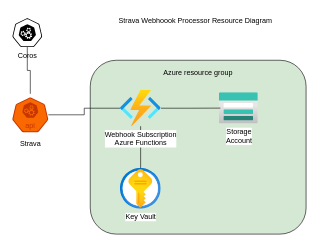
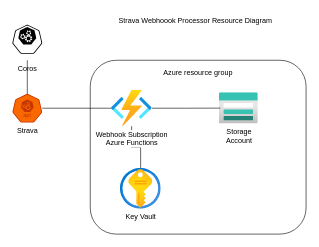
(27, 33) -> (27, 39)
(141, 108) -> (132, 108)
(30, 115) -> (27, 108)
(198, 147) -> (198, 147)
